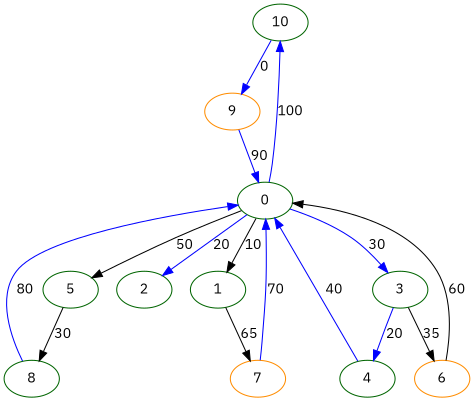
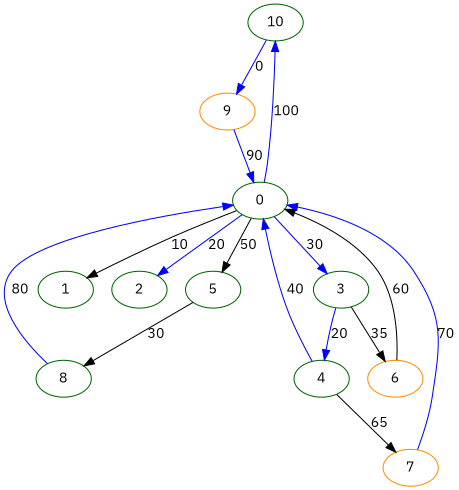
(236, 330) -> (363, 420)
